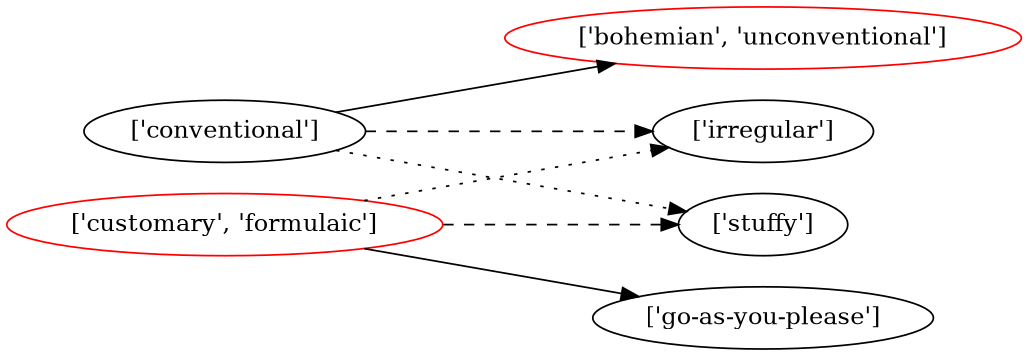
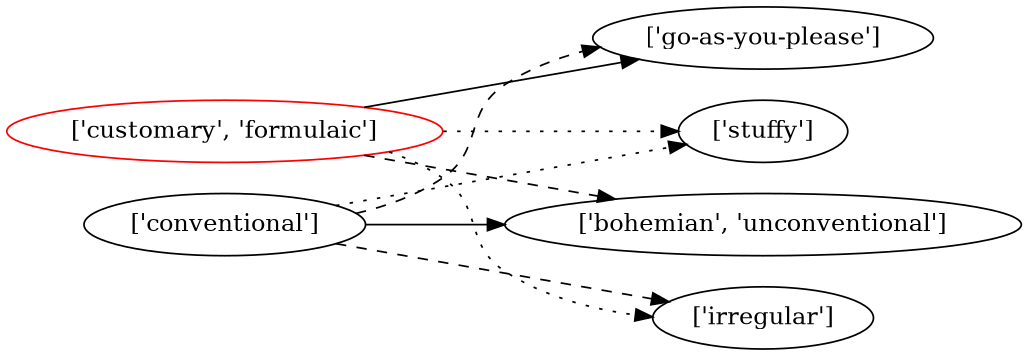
(763, 38) -> (763, 225)
none -> (470, 142)
none -> (528, 184)
(552, 225) -> (552, 131)
